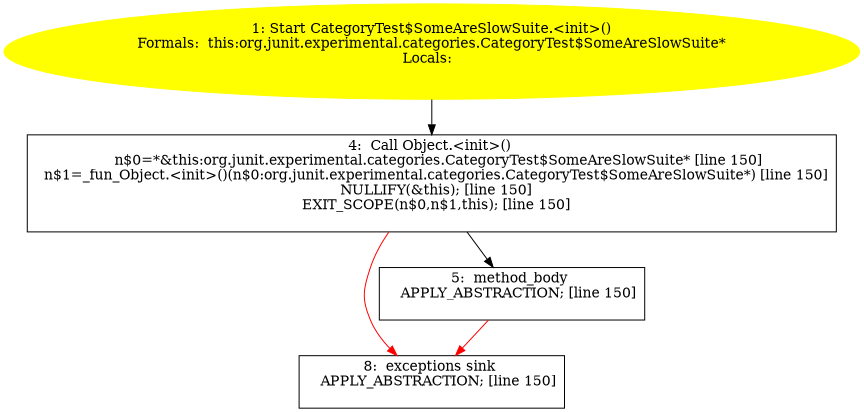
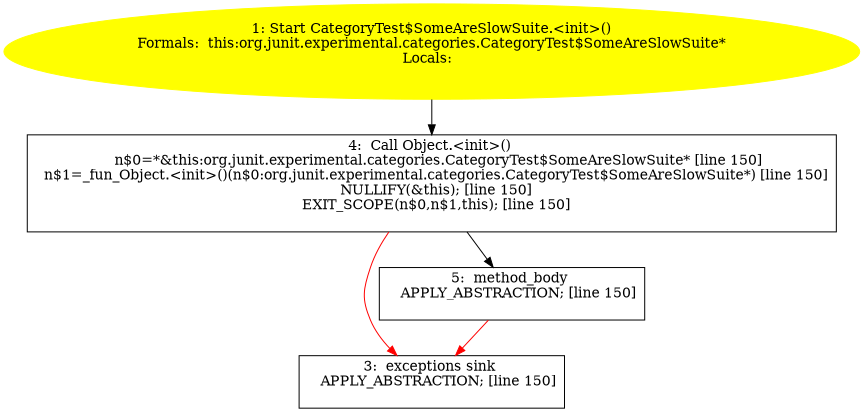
(432, 382) -> (432, 382)
